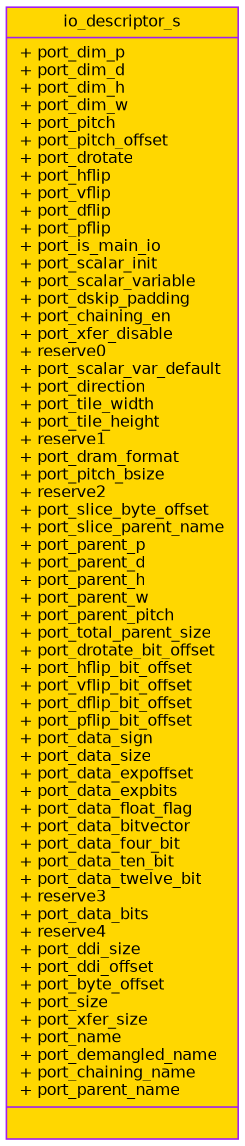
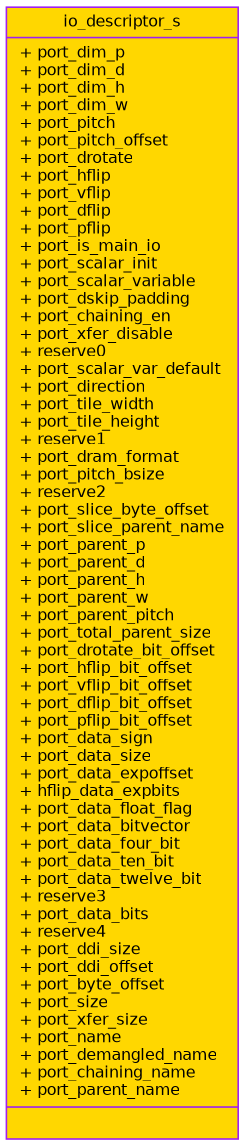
(99, 791) -> (100, 791)
